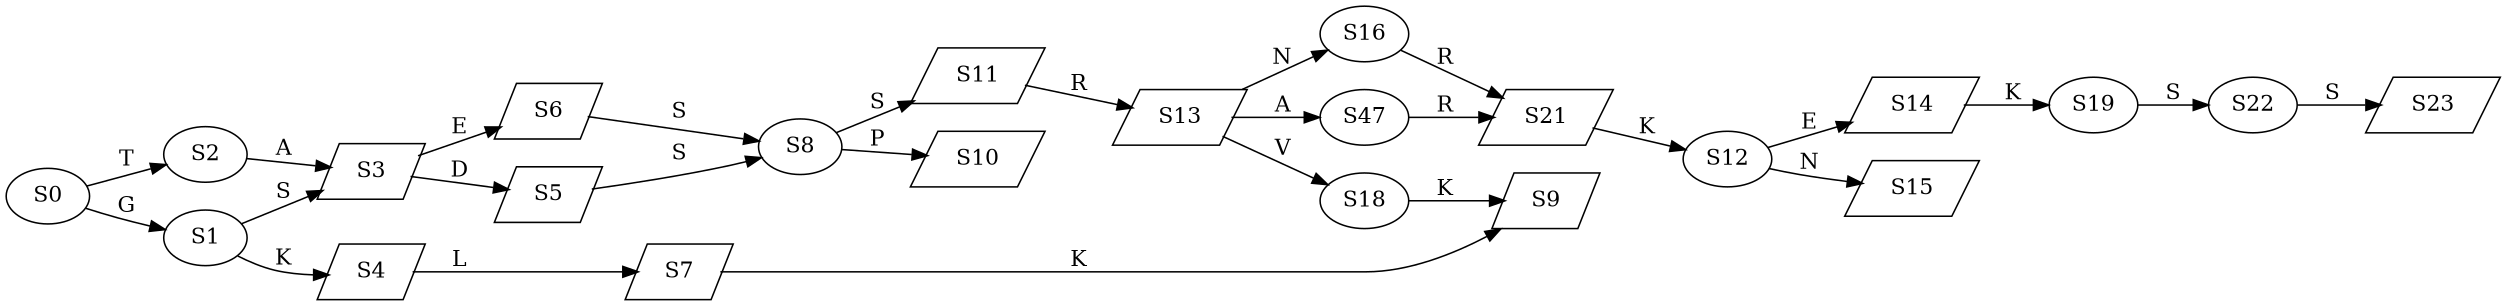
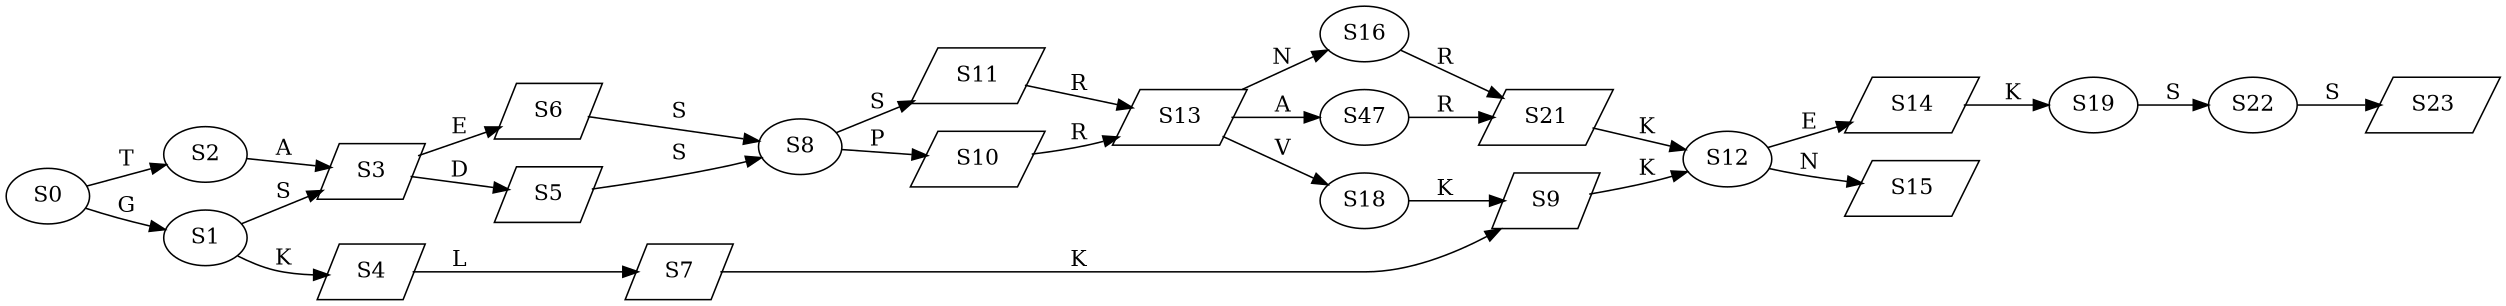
none -> (1068, 149)
none -> (1631, 186)
